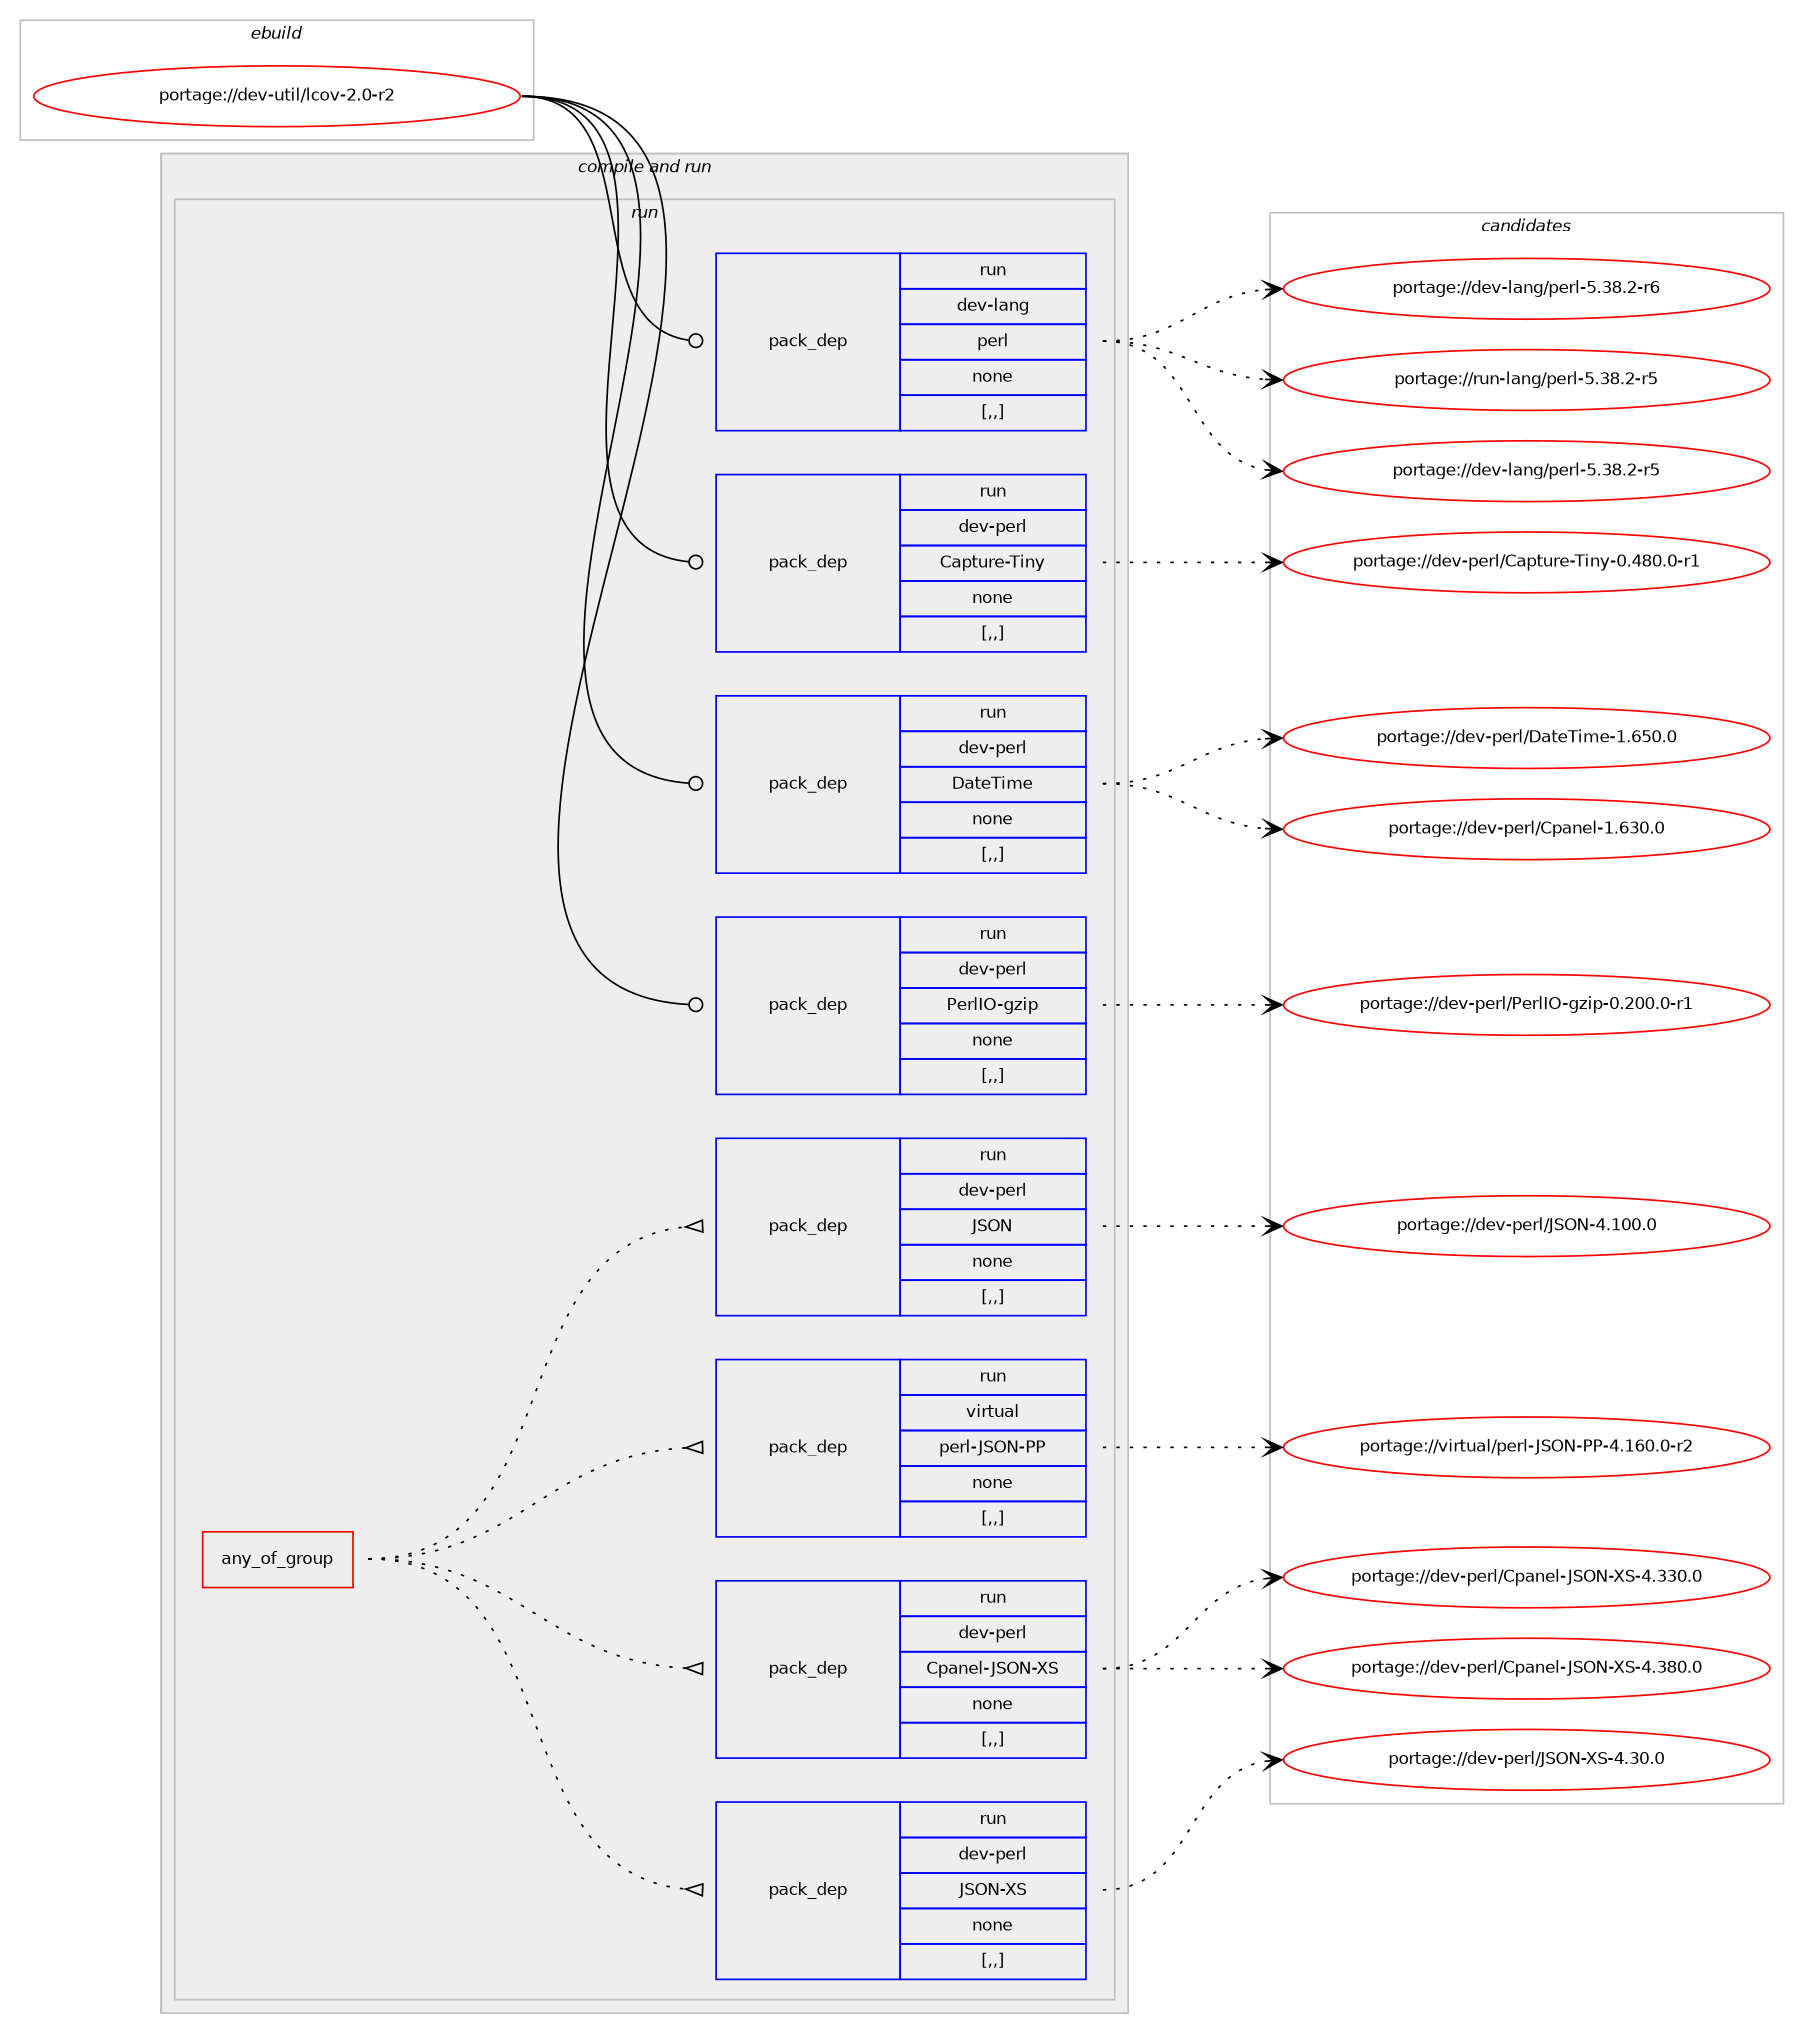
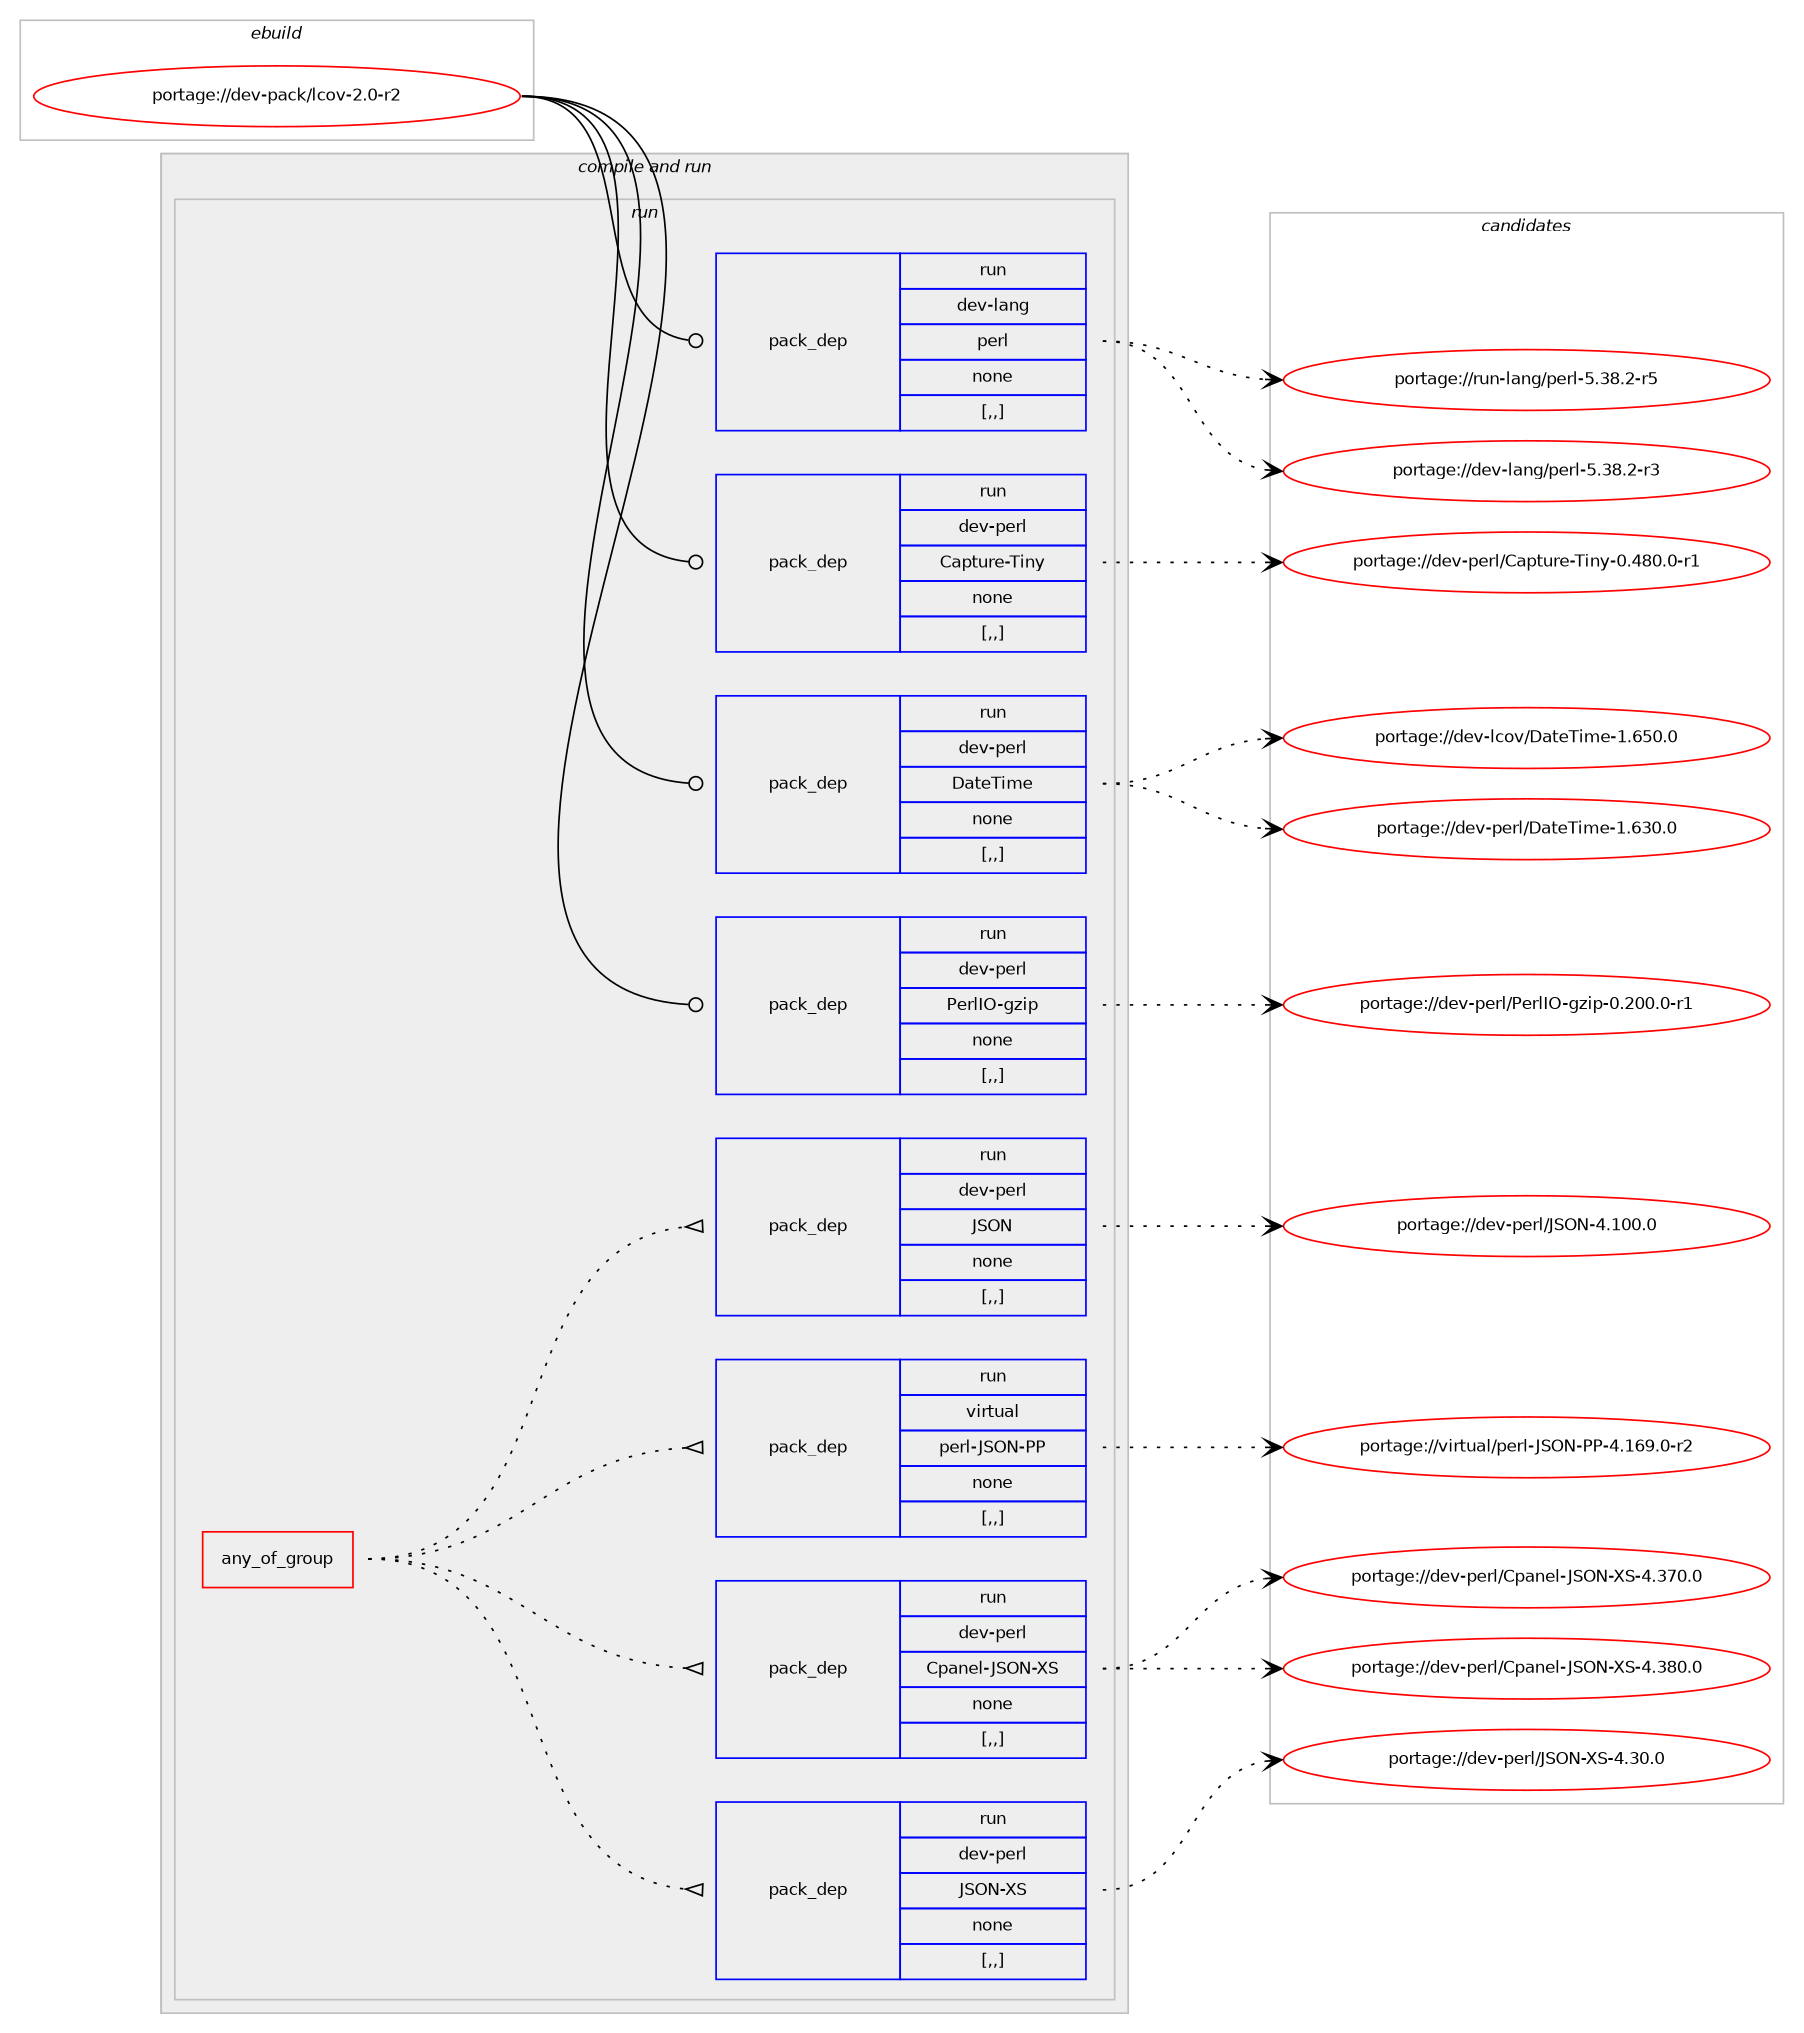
(277, 96) -> (277, 96)
(1527, 289) -> none
(1527, 471) -> (1527, 471)
(1527, 738) -> (1527, 738)
(1527, 829) -> (1527, 829)
(1527, 1447) -> (1527, 1447)
(1527, 1577) -> (1527, 1577)
